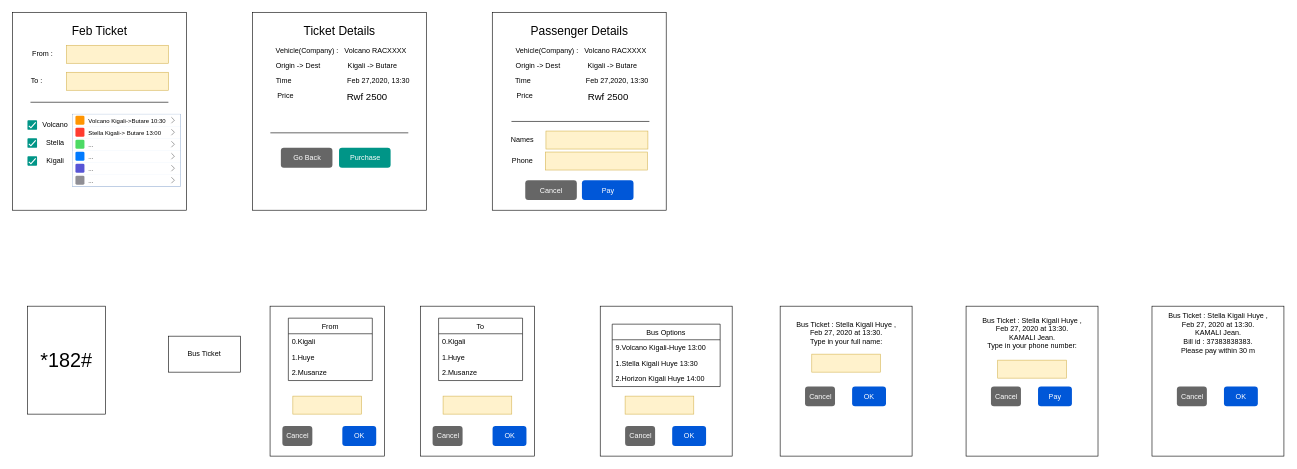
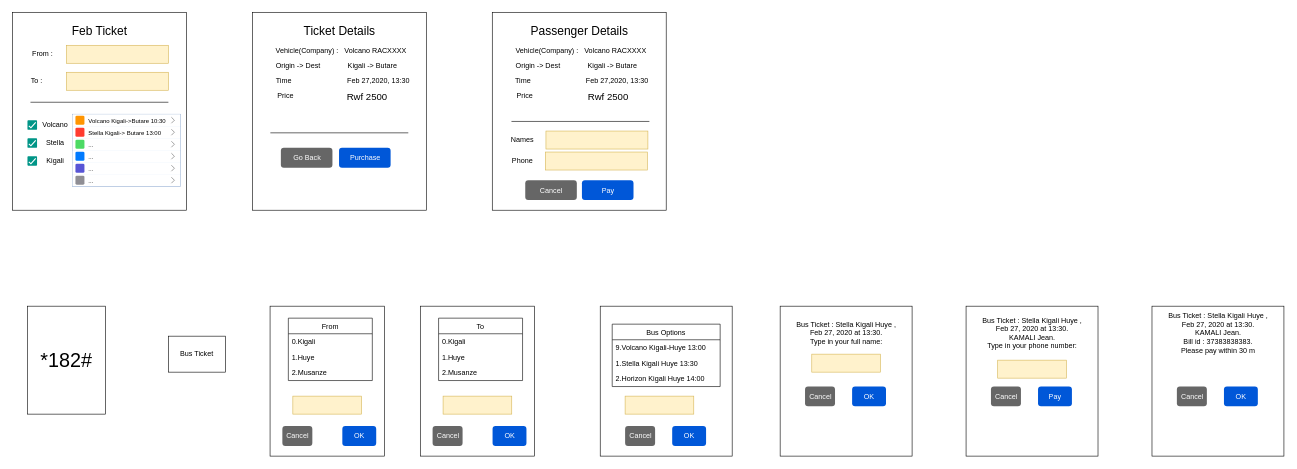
(365, 158) -> (365, 158)
(204, 354) -> (197, 354)
